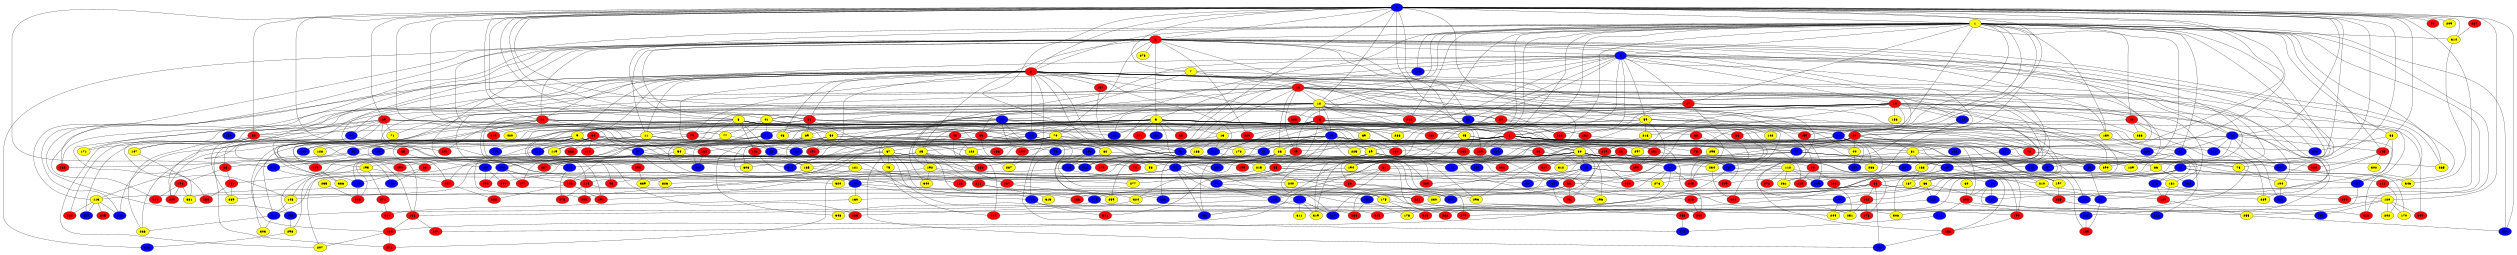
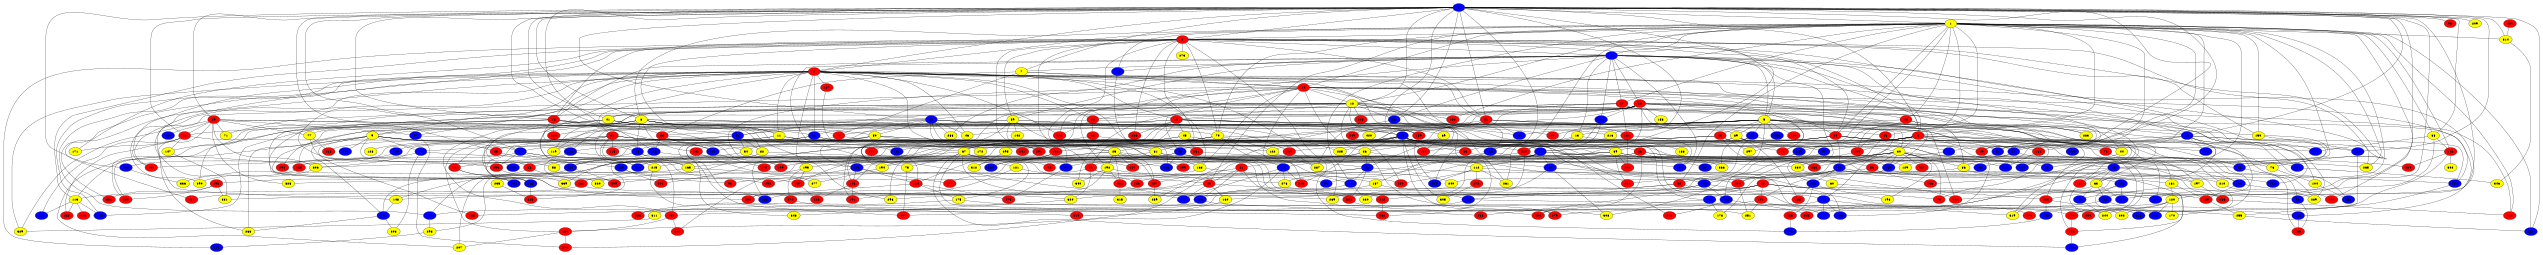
(2010, 156) -> (277, 176)
none -> (1474, 159)
none -> (1443, 200)
none -> (20, 232)
